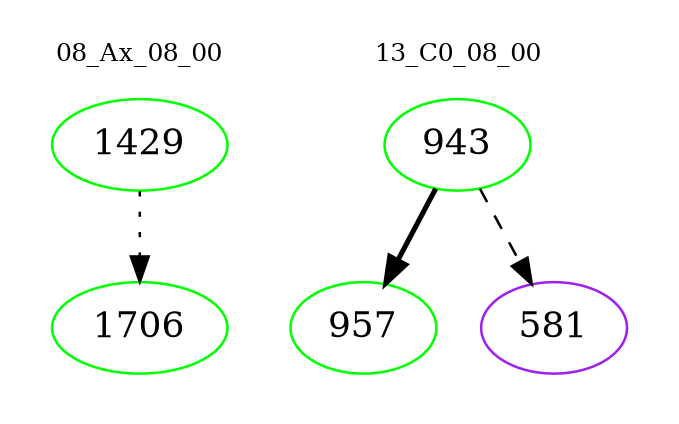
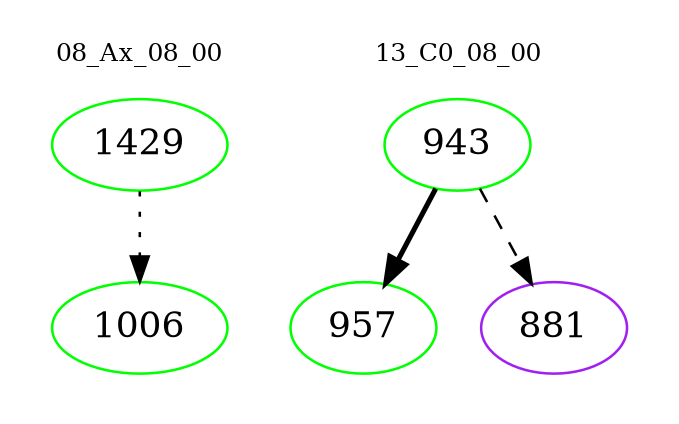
(140, 328) -> (140, 328)
(554, 328) -> (554, 328)
